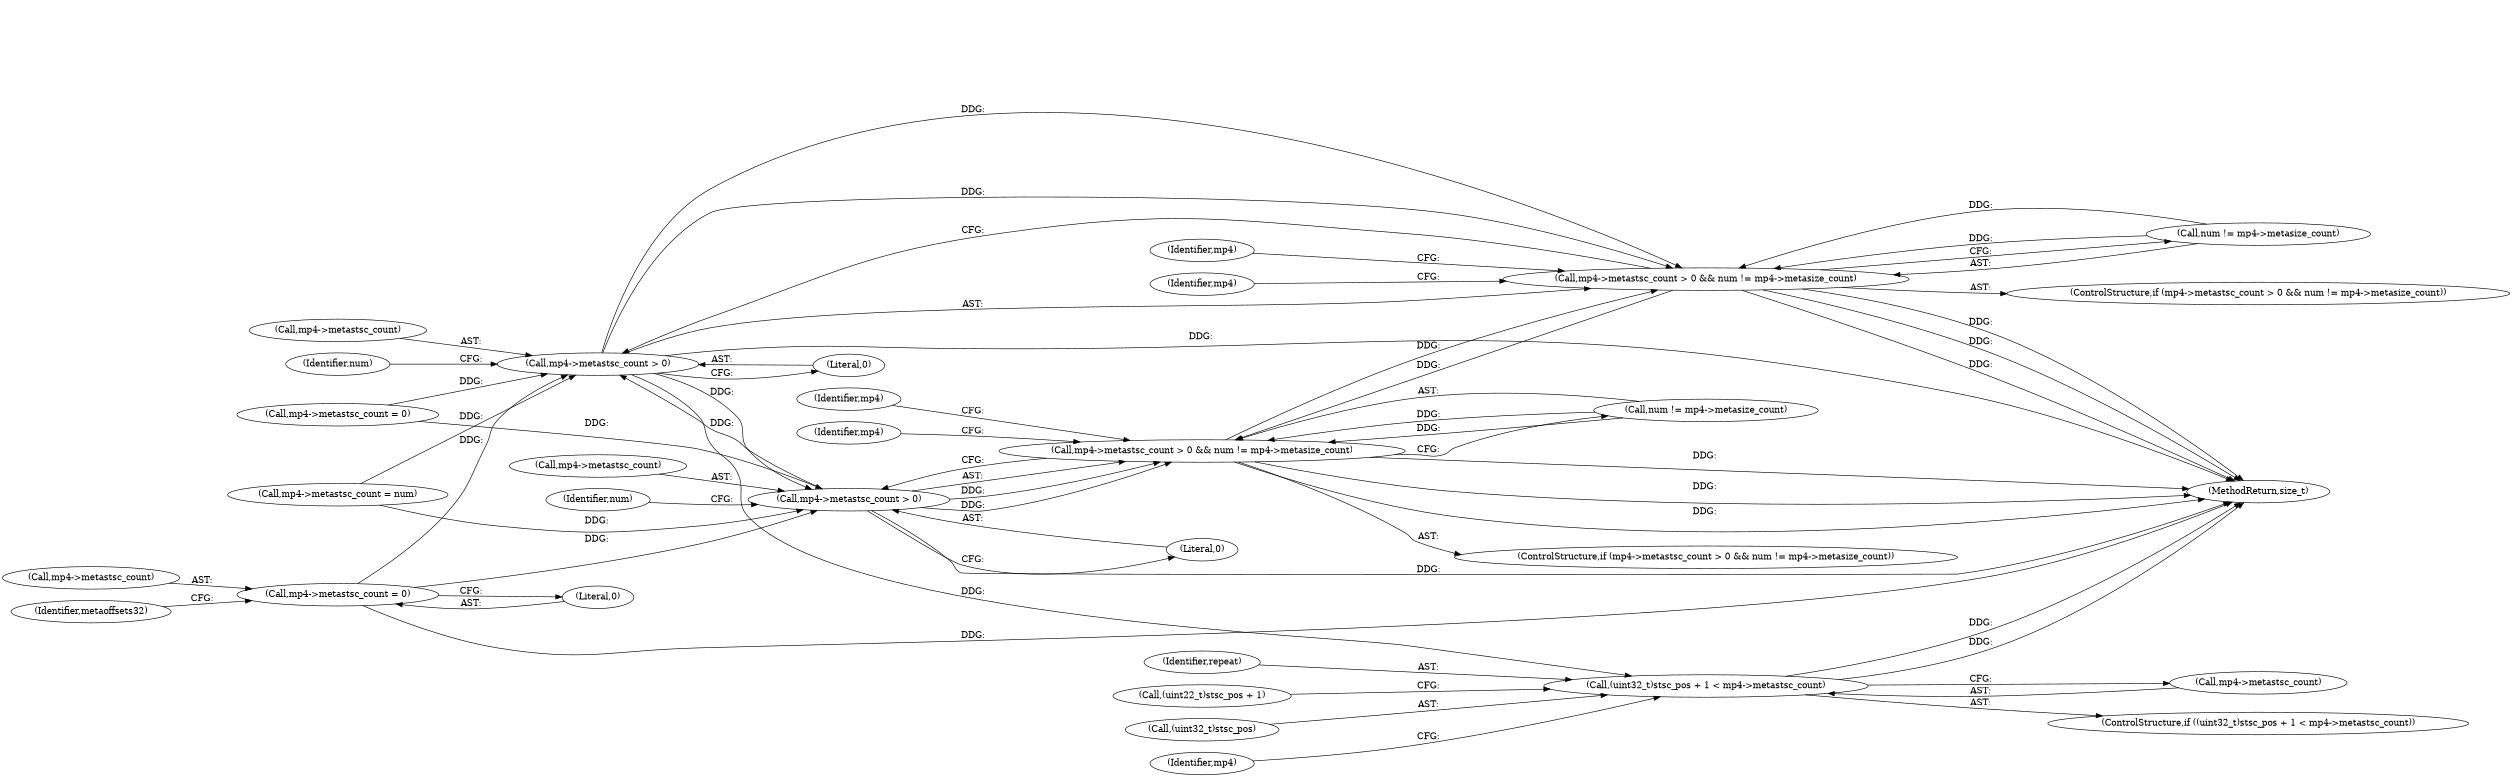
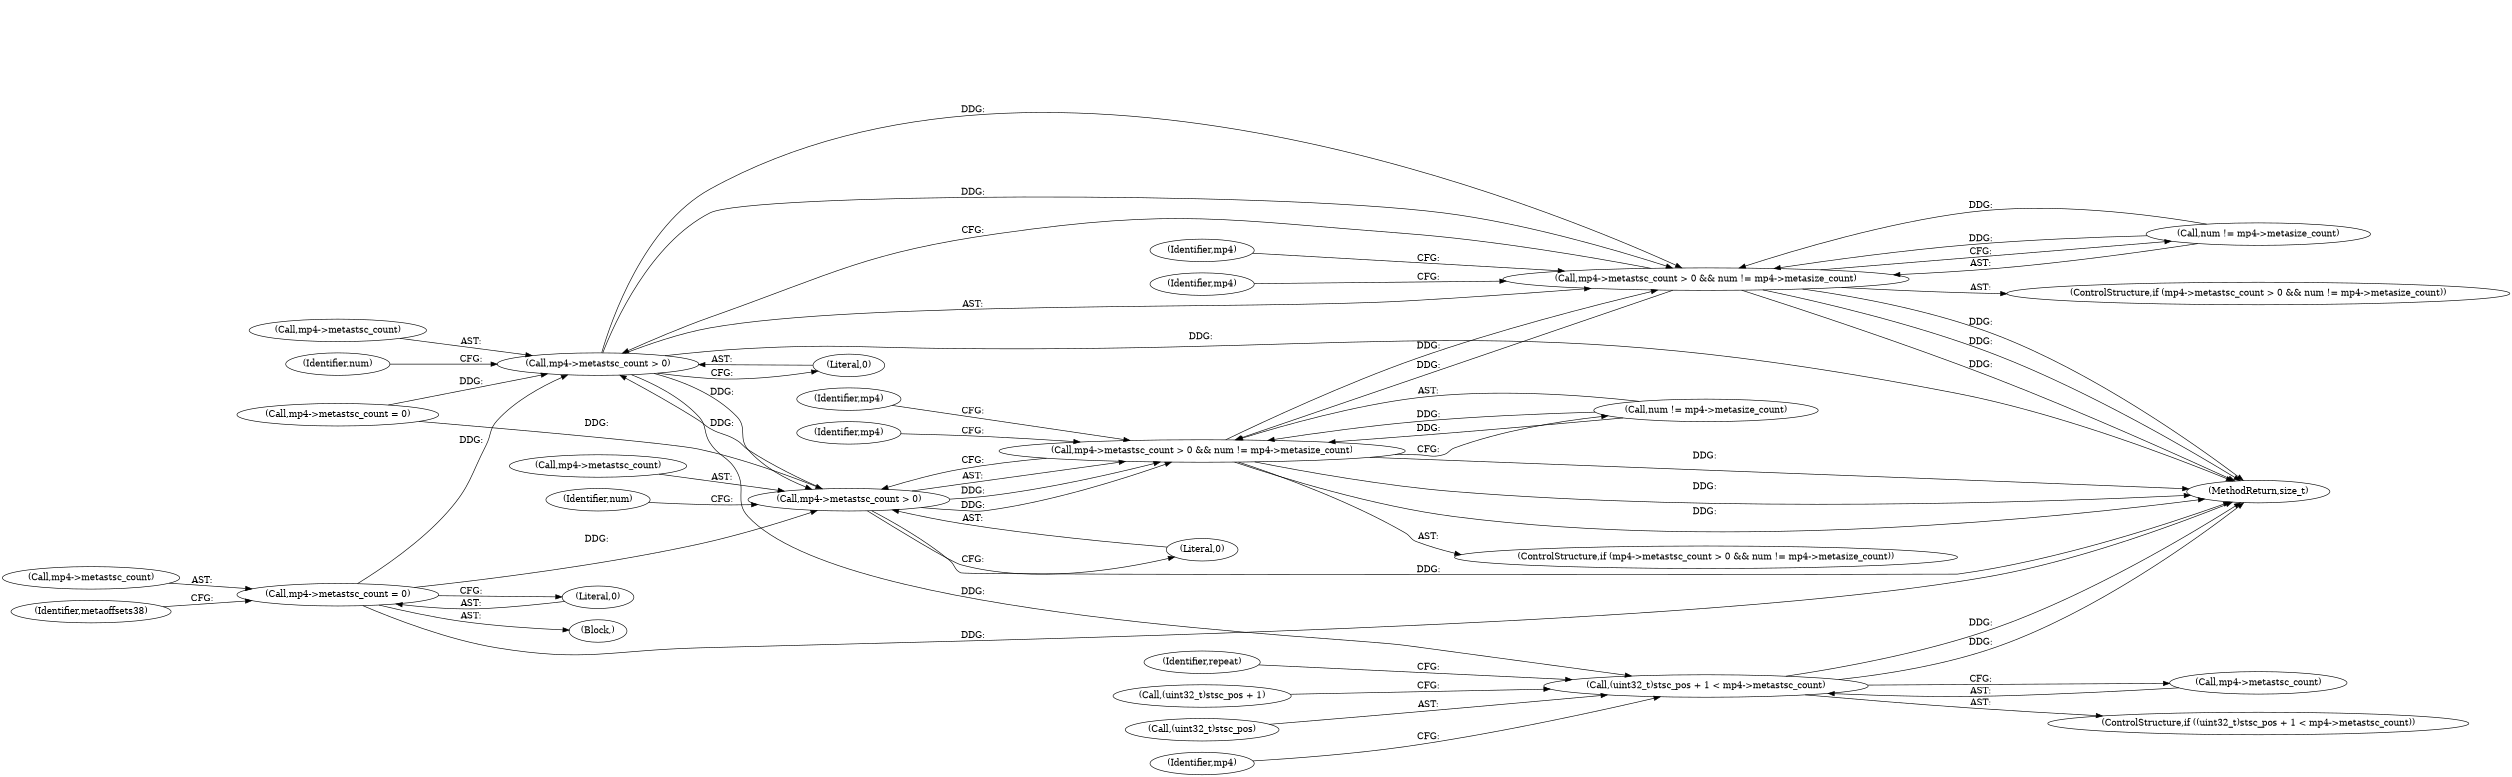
(338, 495) -> none
(91, 612) -> (91, 612)
none -> (598, 631)
(1430, 668) -> (1430, 668)
(1202, 696) -> (1202, 696)
